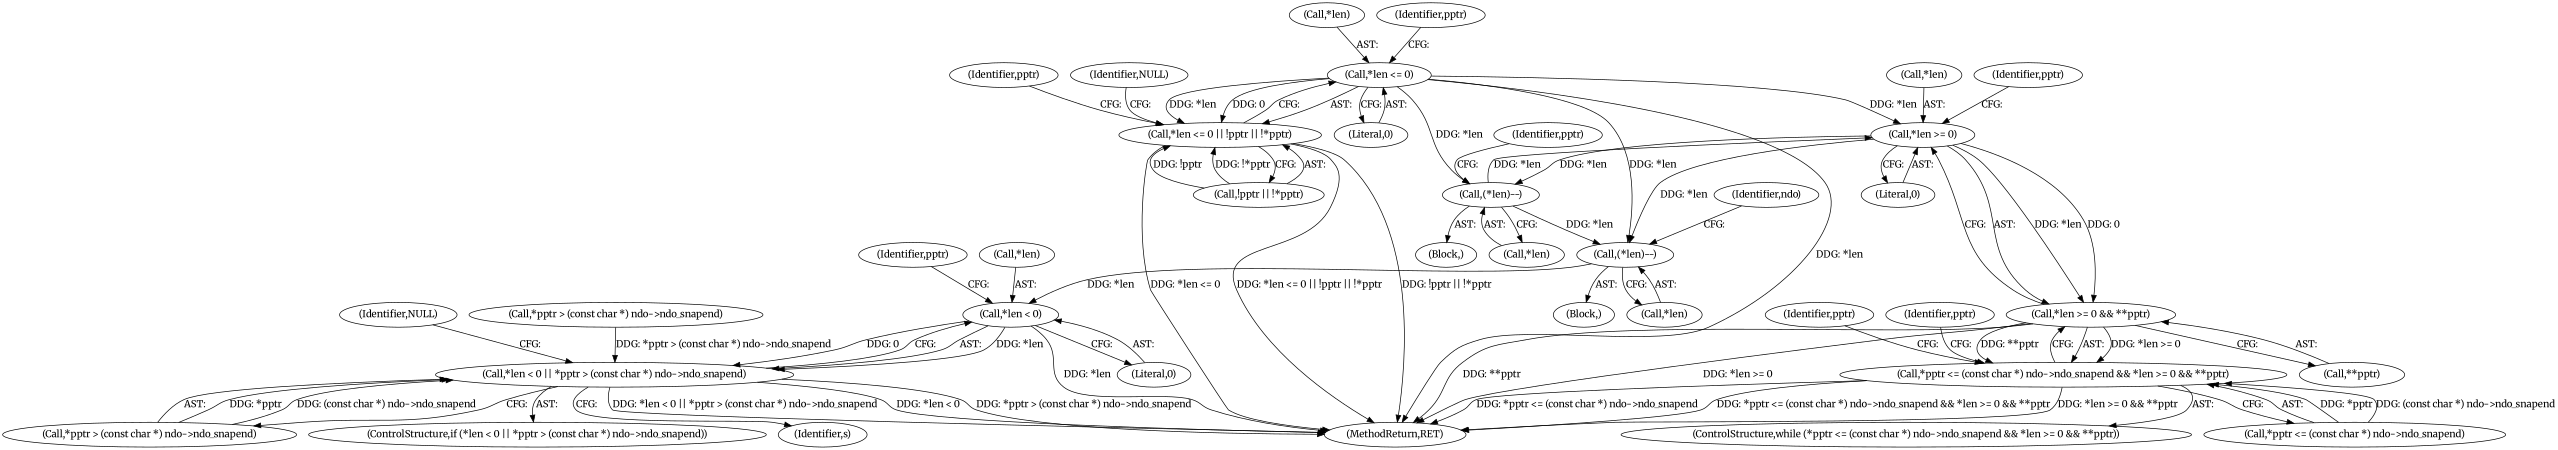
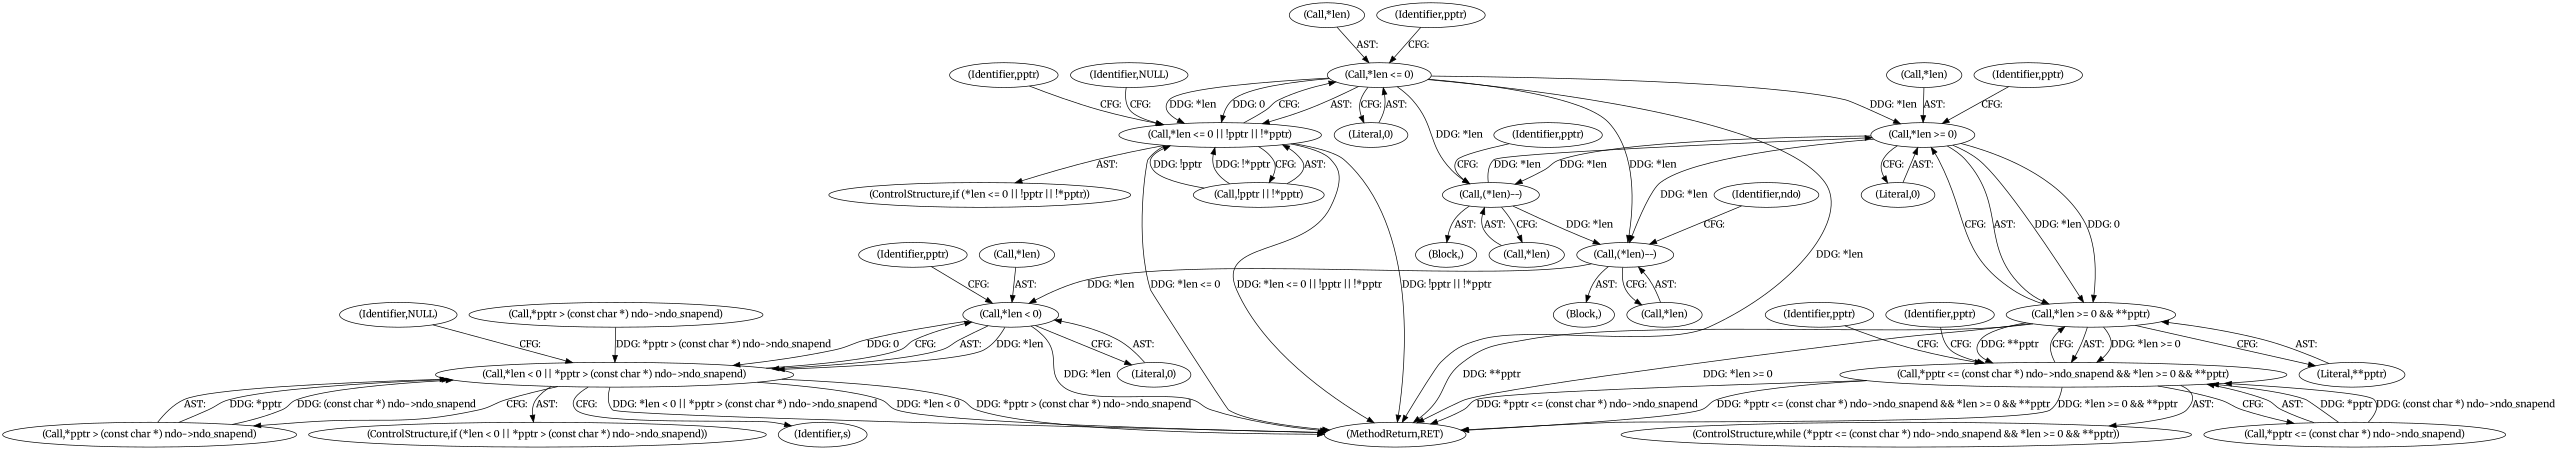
none -> (980, 195)
(2352, 375) -> (2352, 375)
